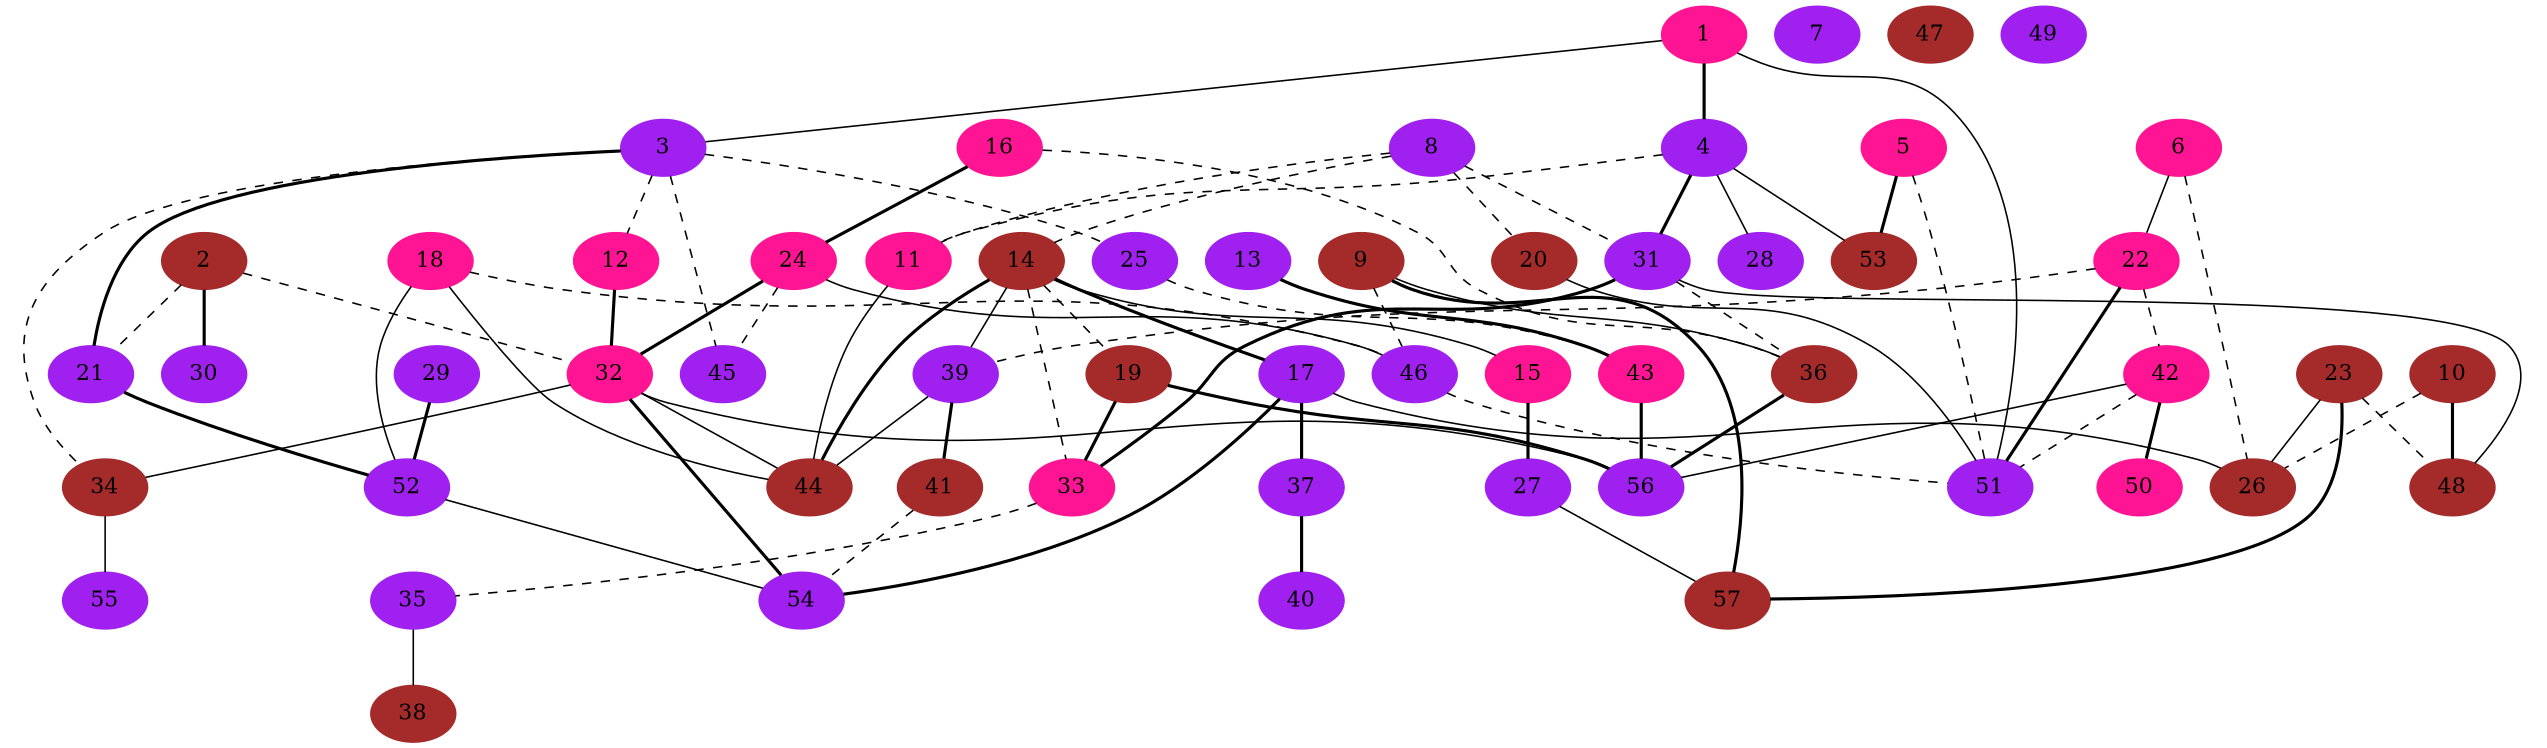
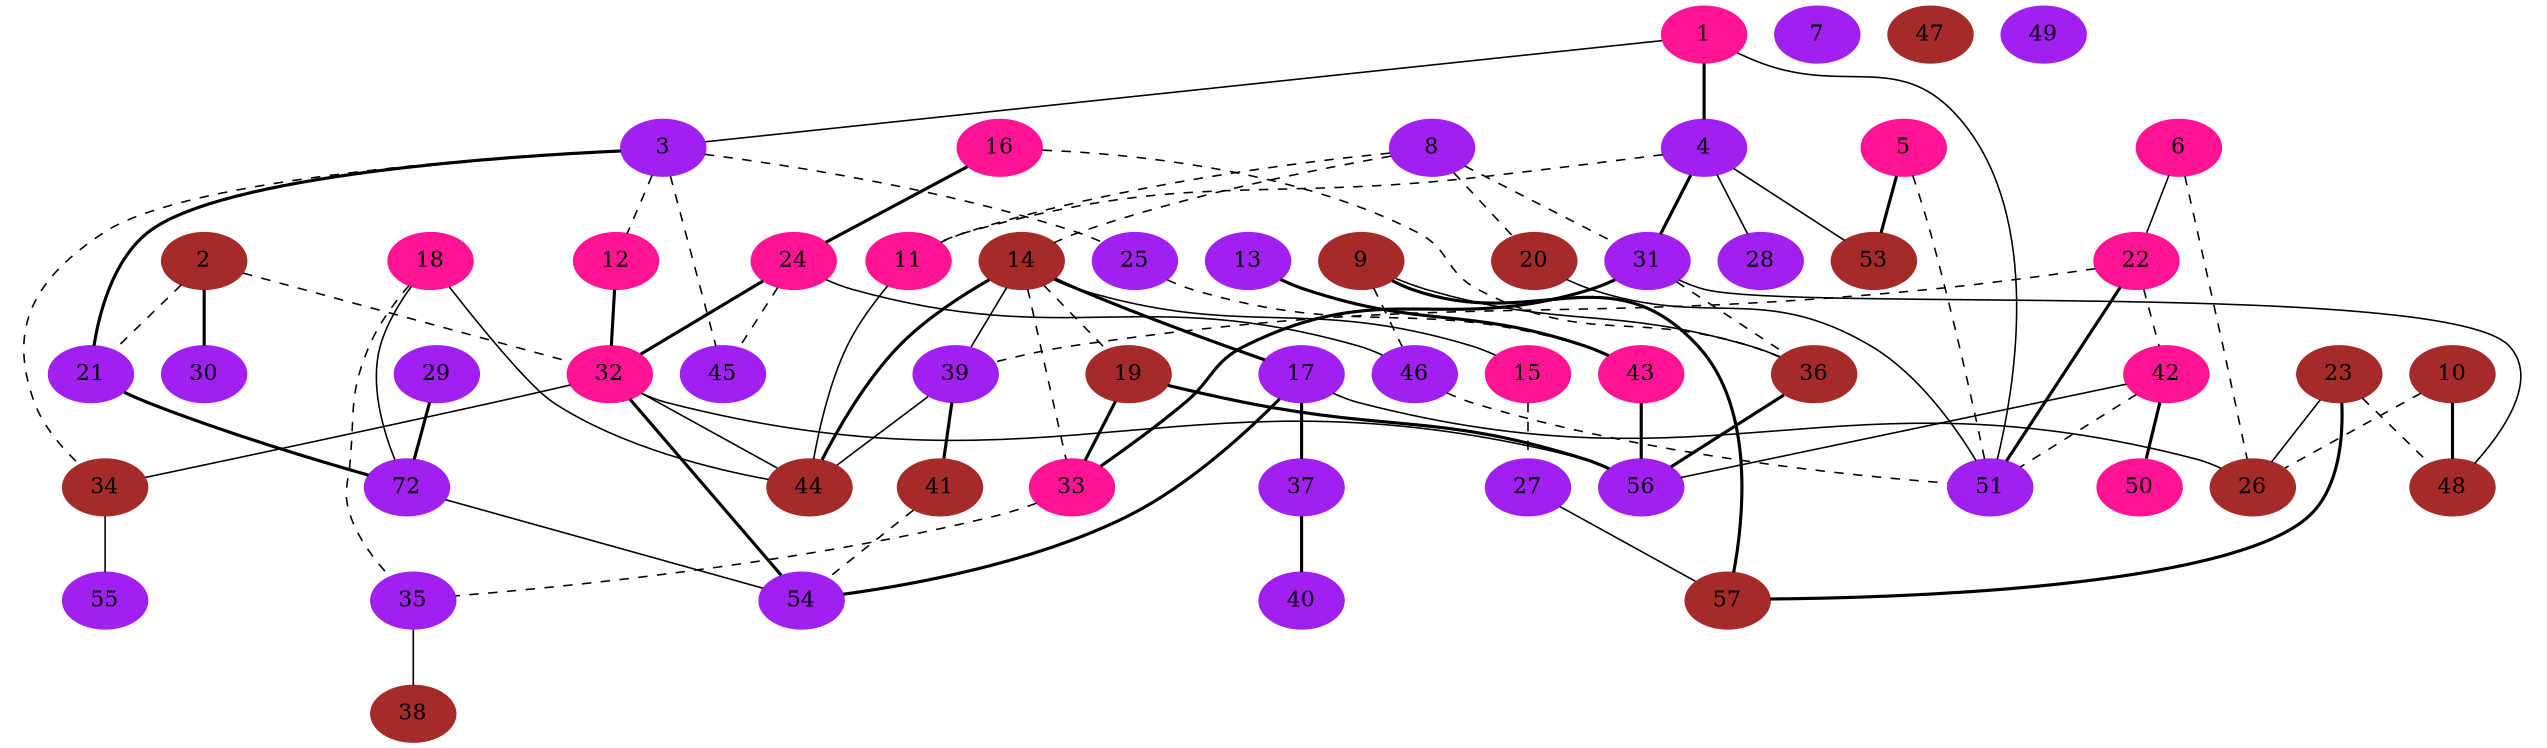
(974, 302) -> (353, 422)
(1528, 431) -> (1528, 431)
(407, 487) -> (407, 487)
